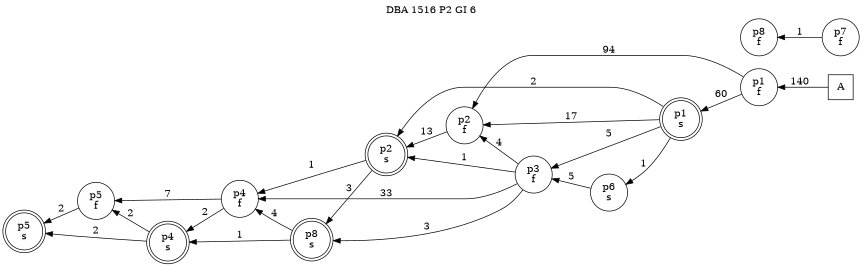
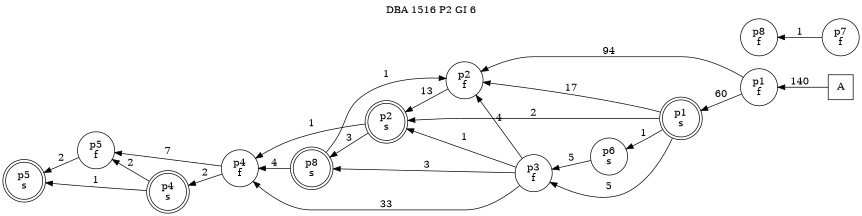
(96, 231) -> (96, 180)
(243, 241) -> (367, 93)
